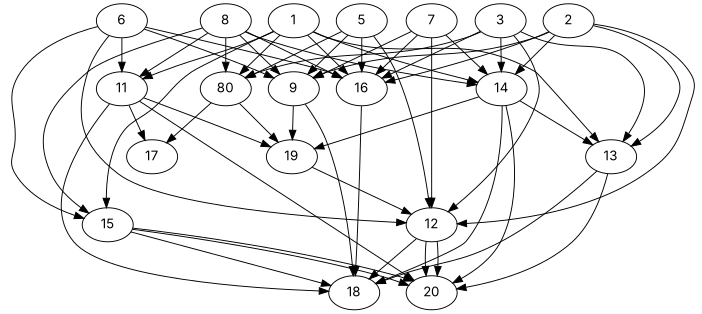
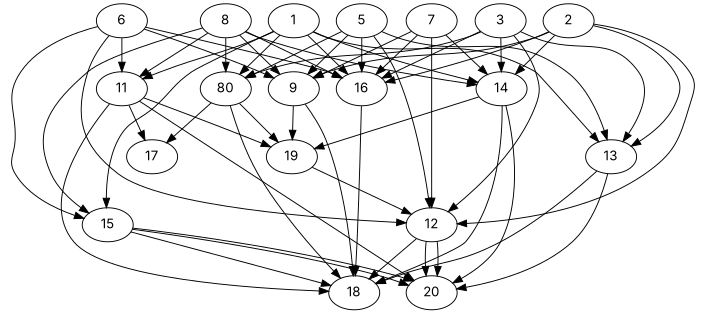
(552, 120) -> (543, 57)
none -> (271, 195)
